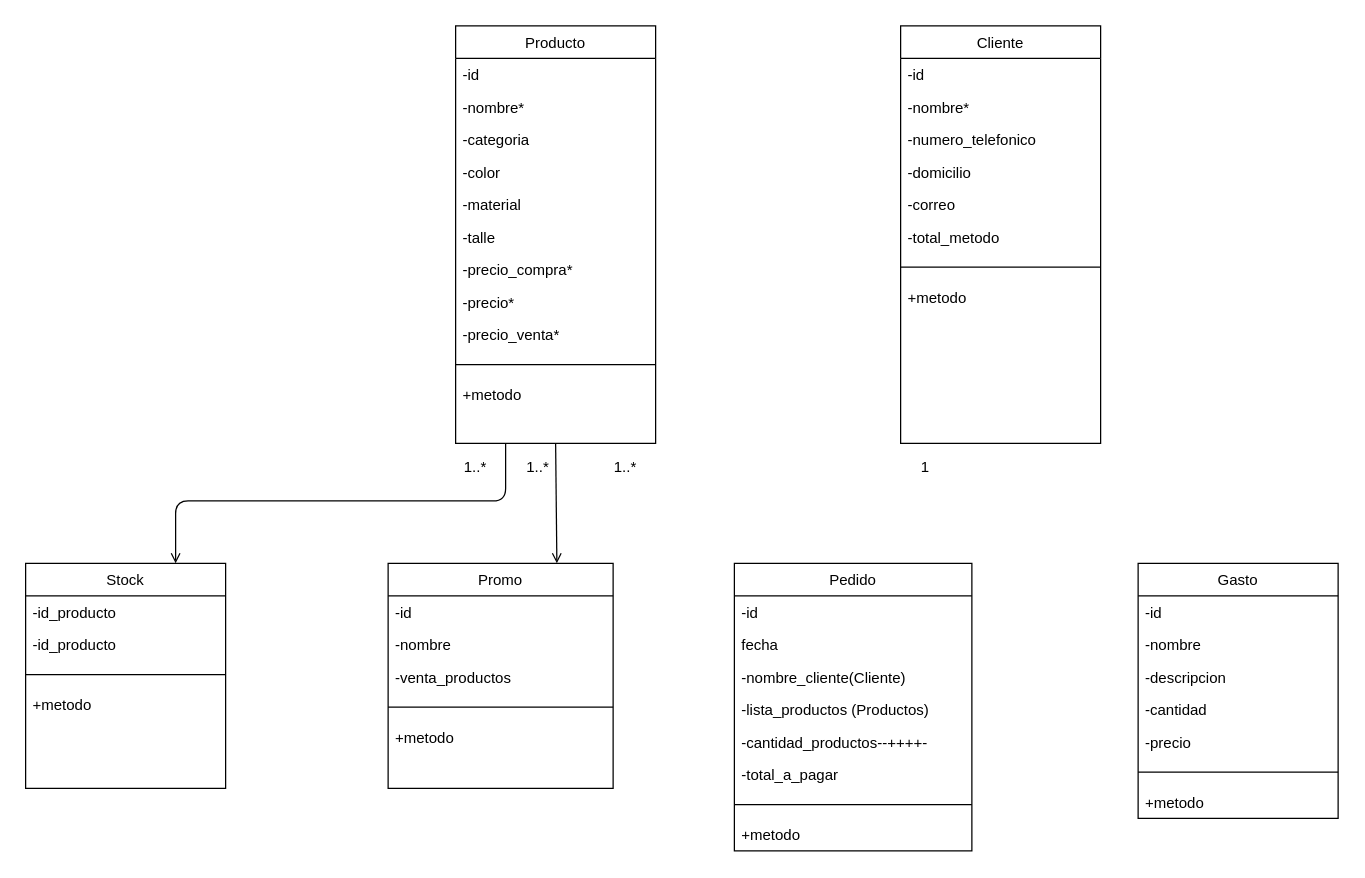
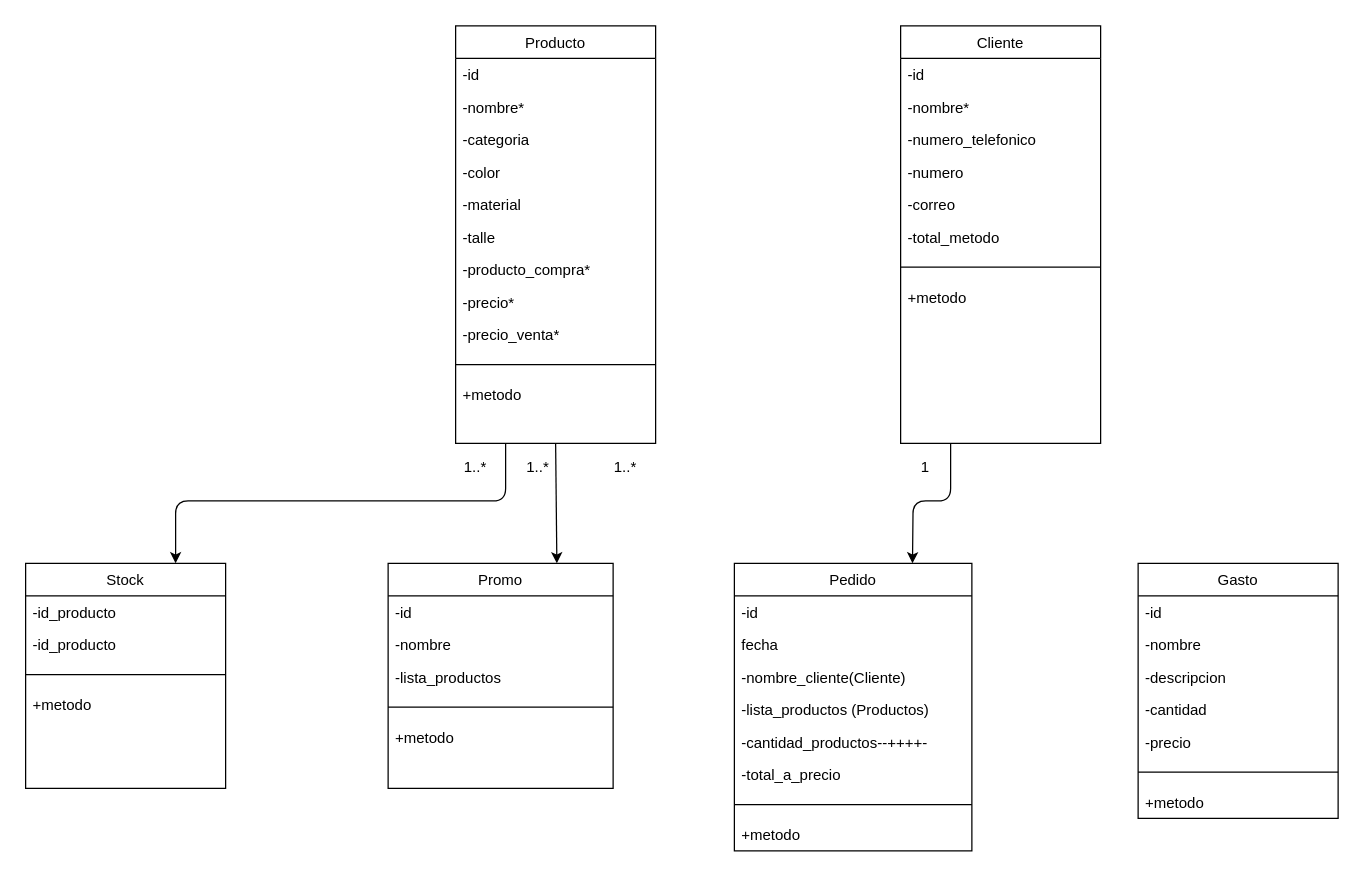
(942, 173) -> (937, 173)
(524, 270) -> (534, 270)
none -> (932, 501)
(176, 555) -> (176, 553)
(557, 555) -> (557, 553)
(462, 678) -> (458, 678)
(798, 775) -> (800, 775)
